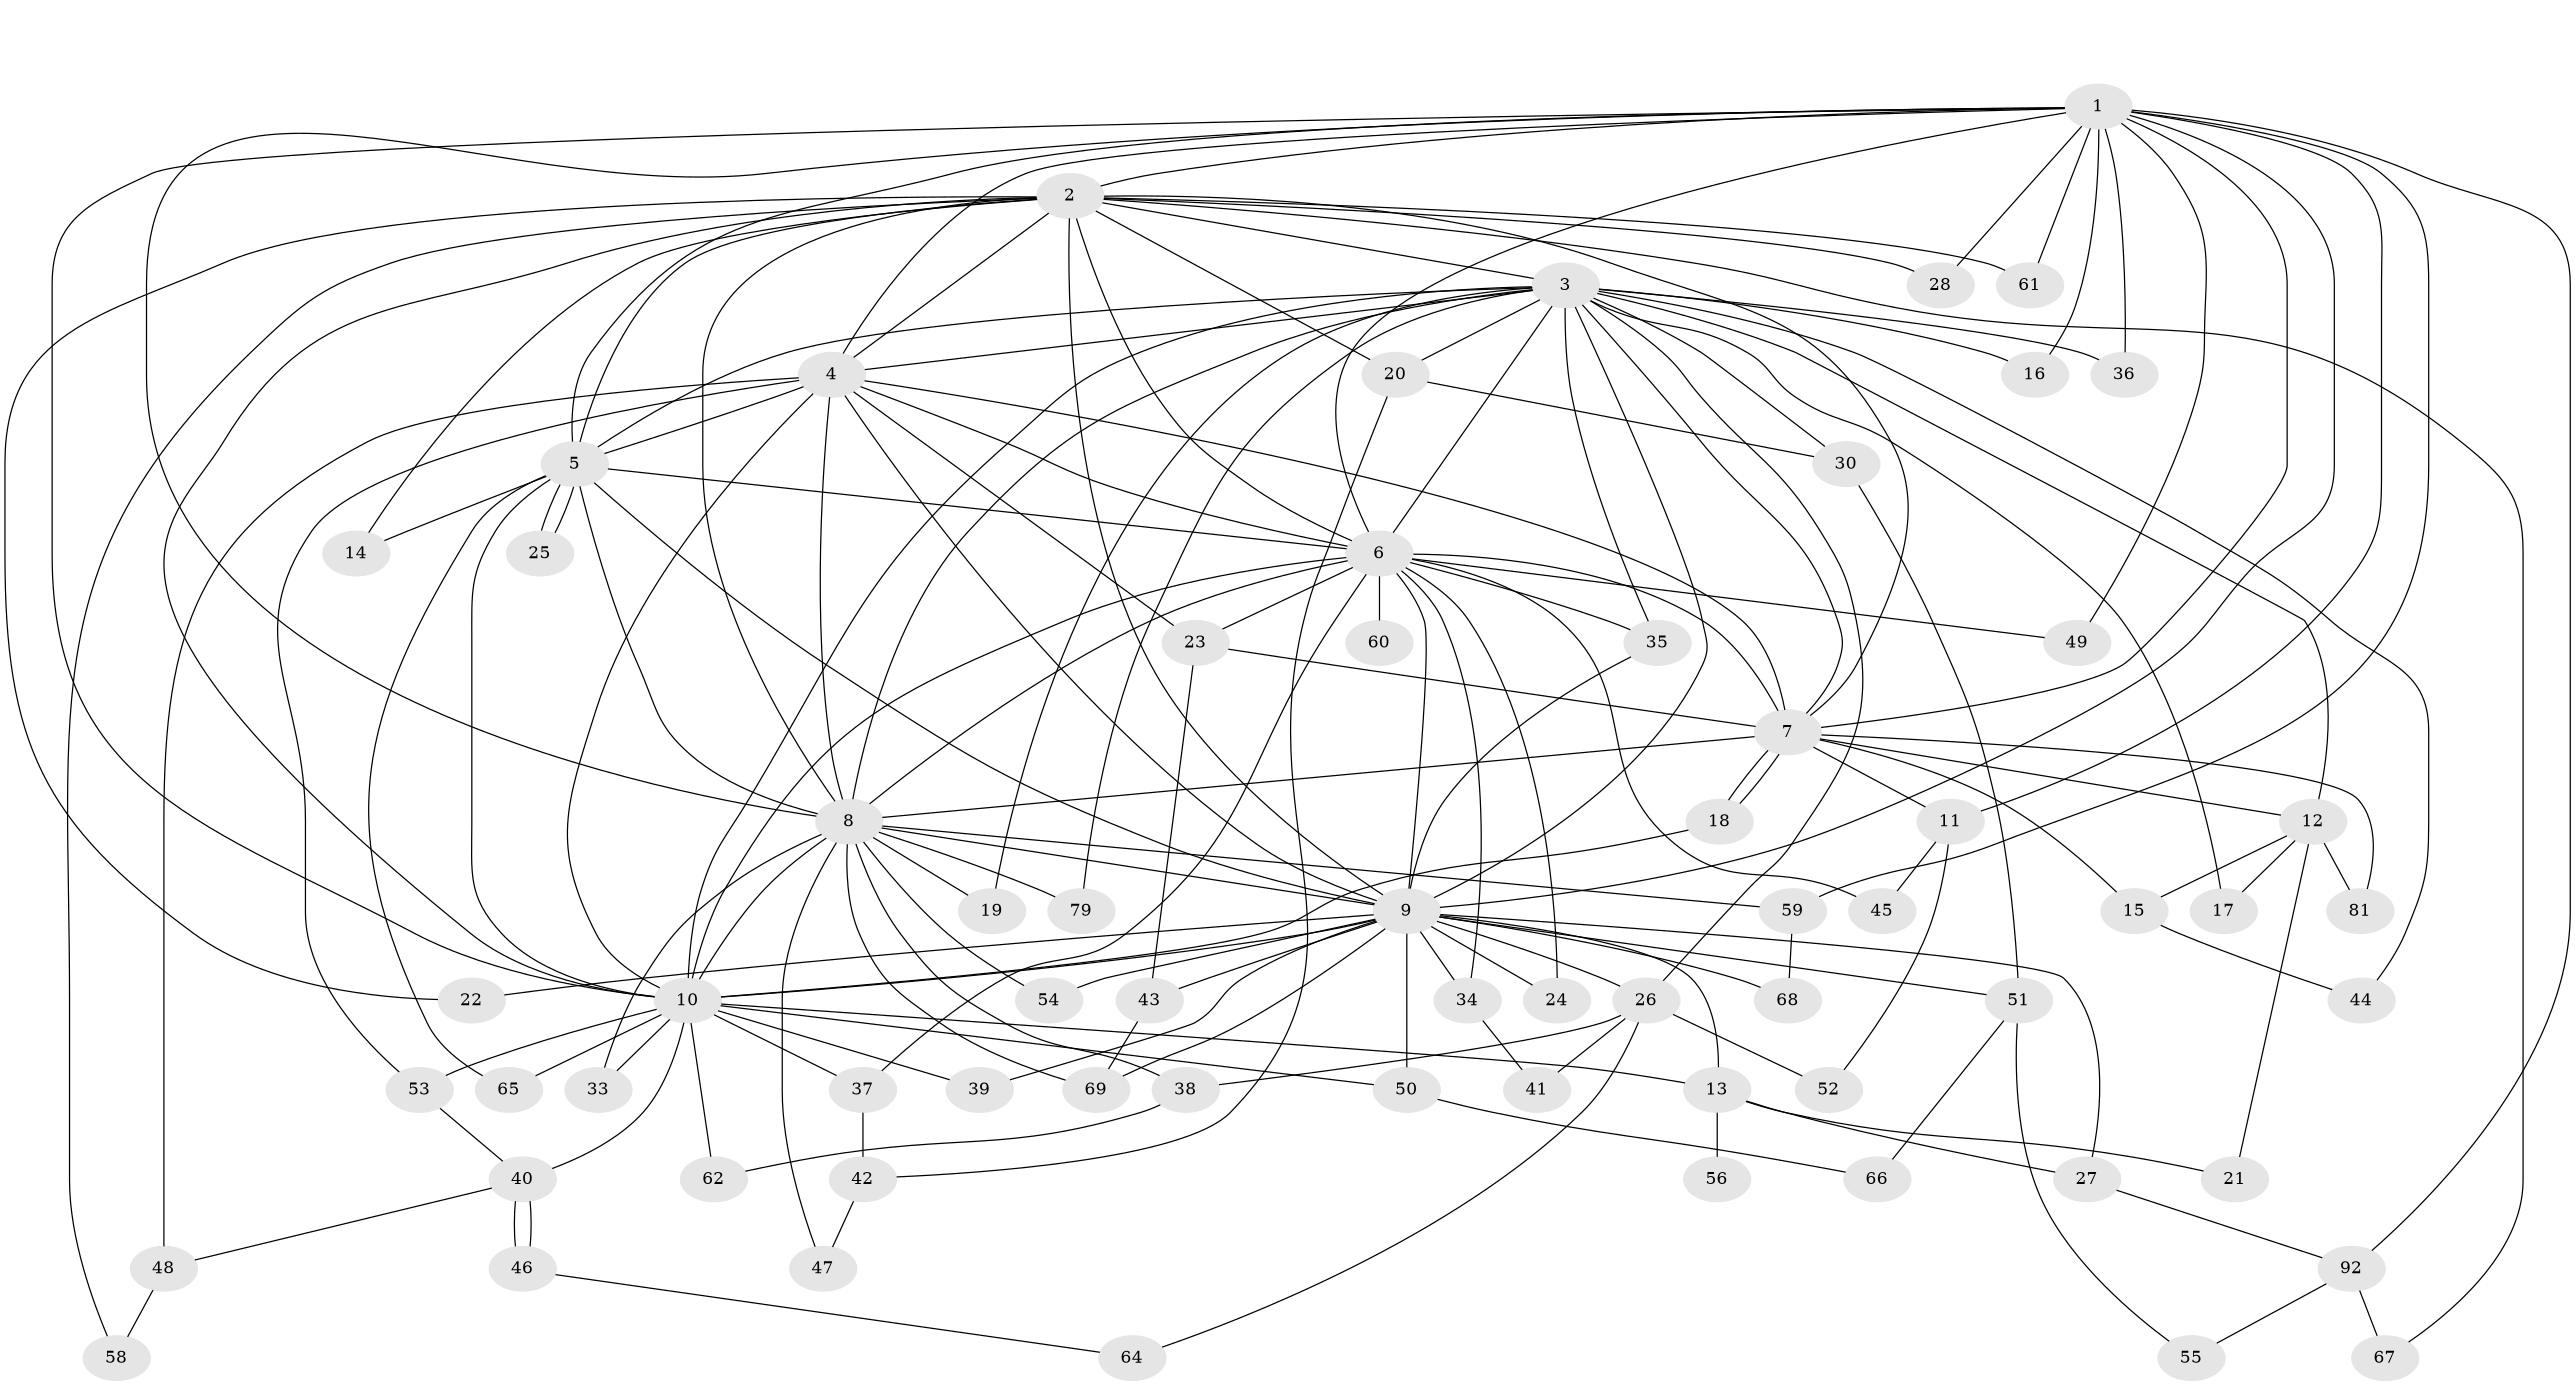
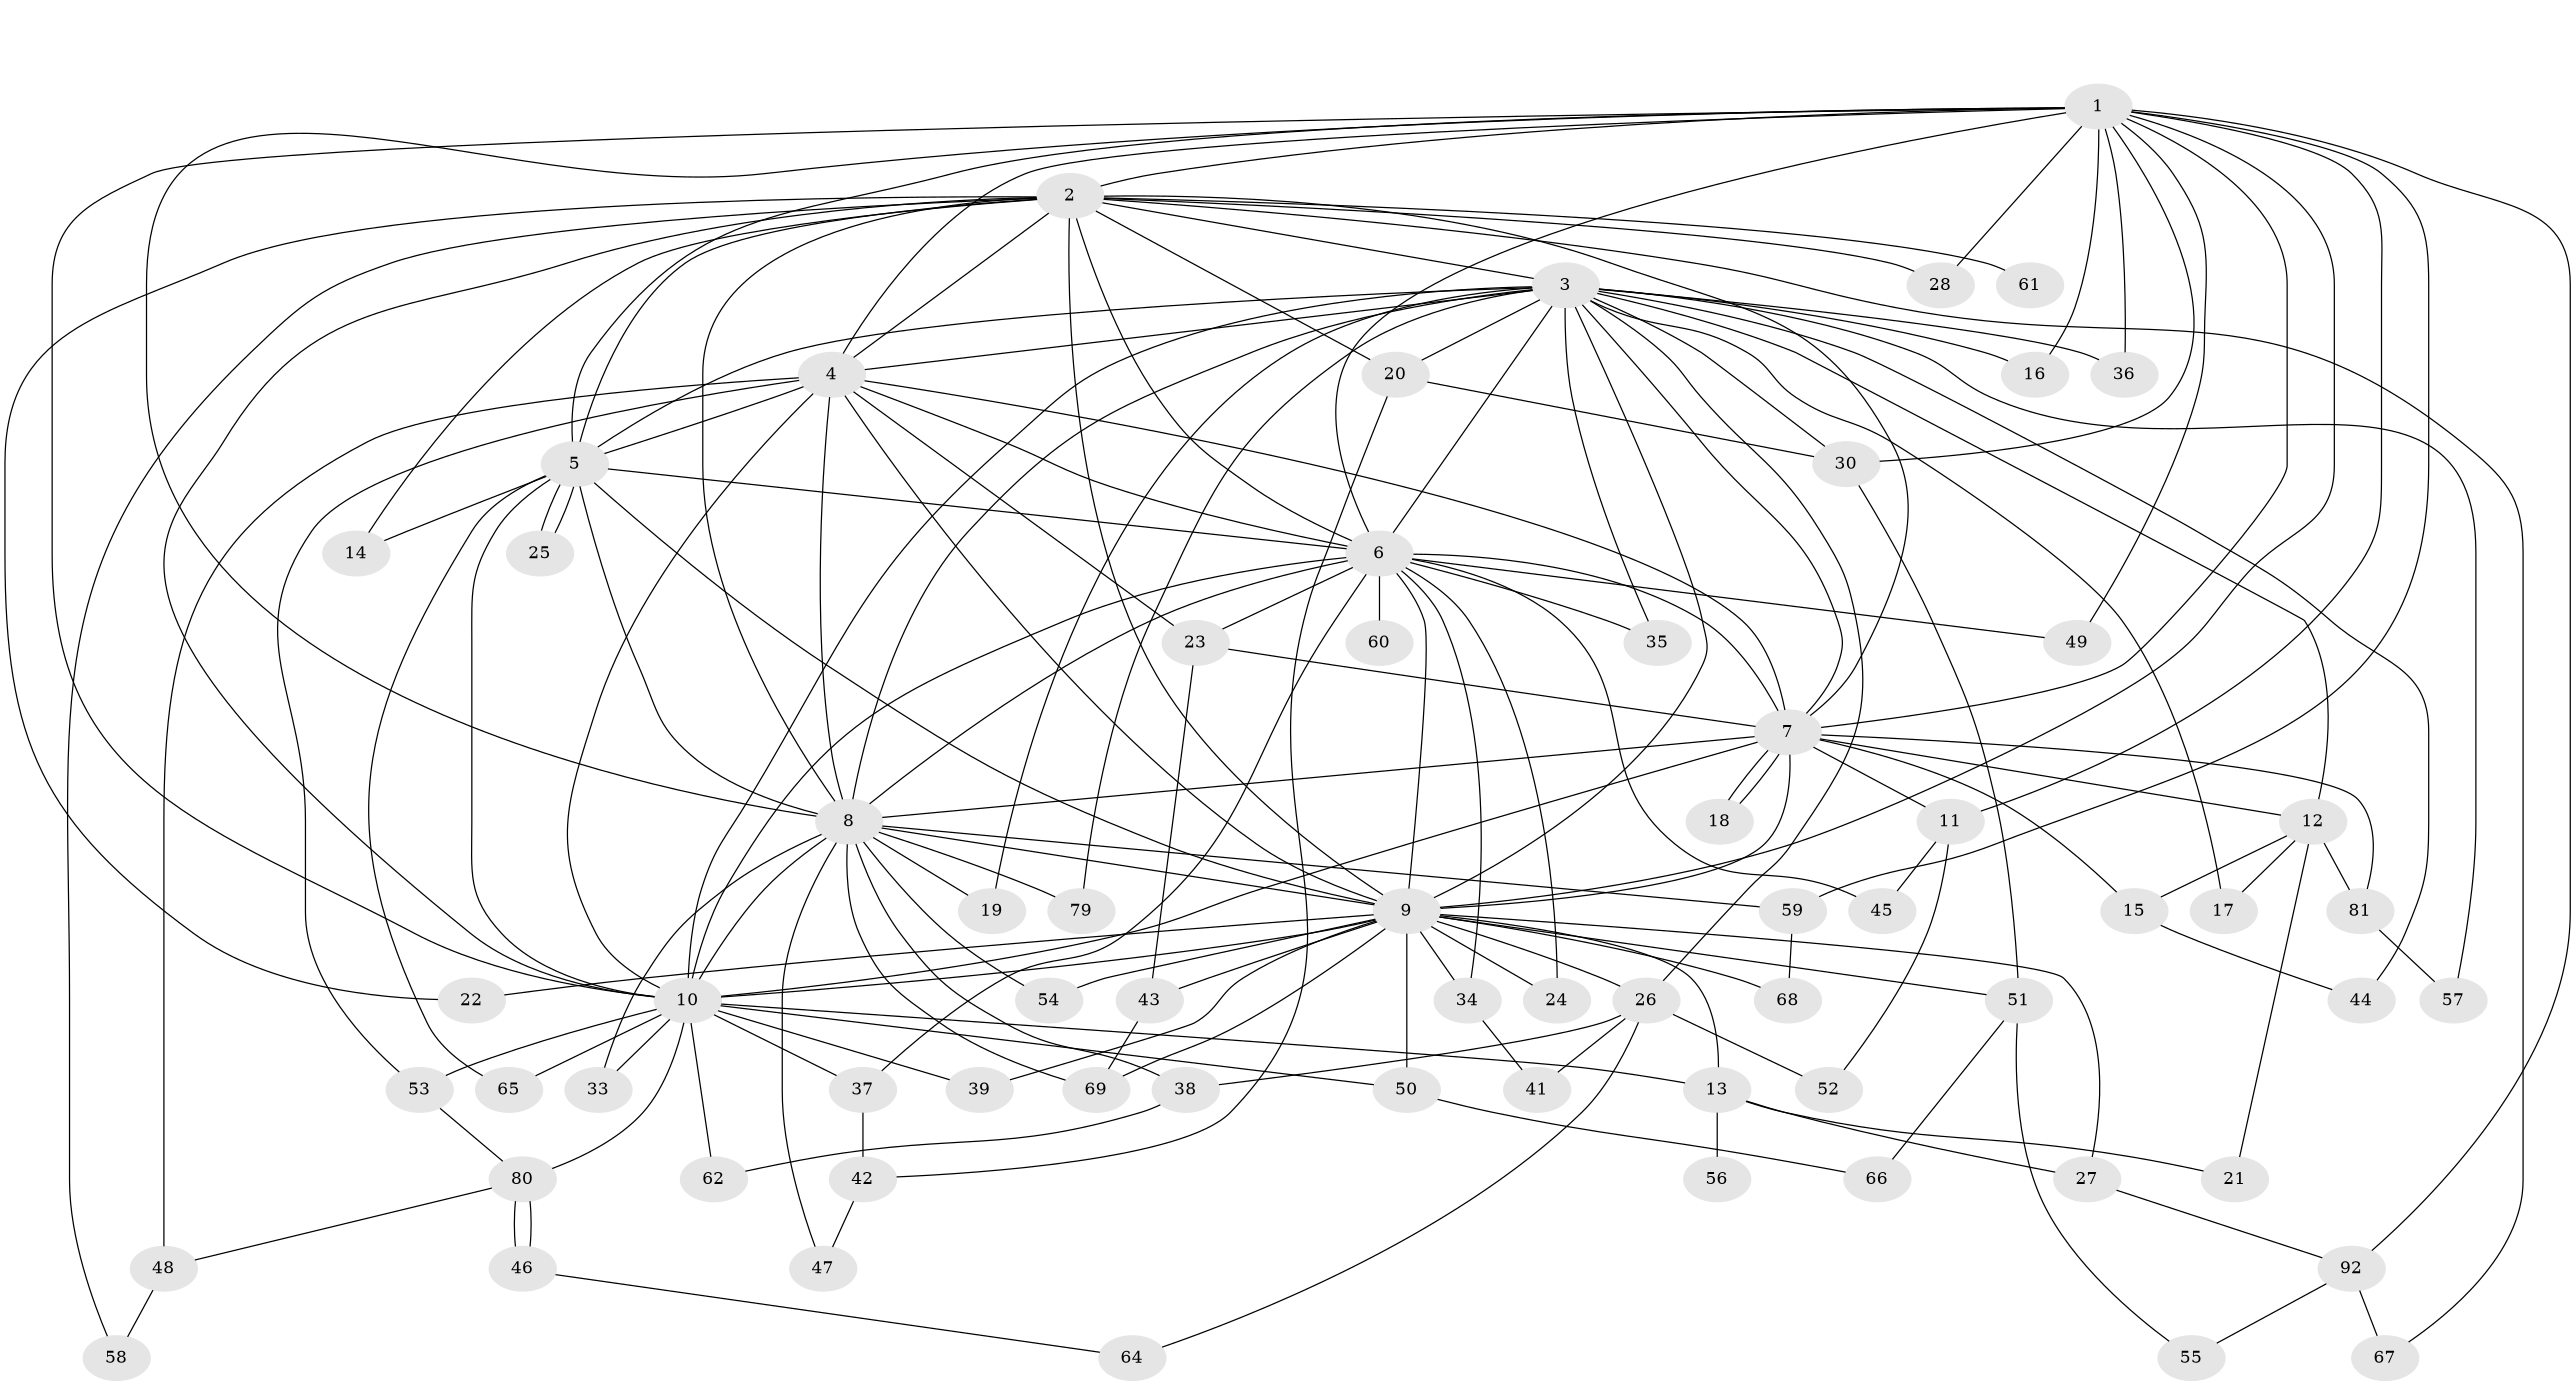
(2064, 196) -> (2167, 399)
(1493, 748) -> (1654, 885)
(1445, 869) -> (1245, 894)
none -> (2454, 1001)
(523, 1179) -> (523, 1179)
